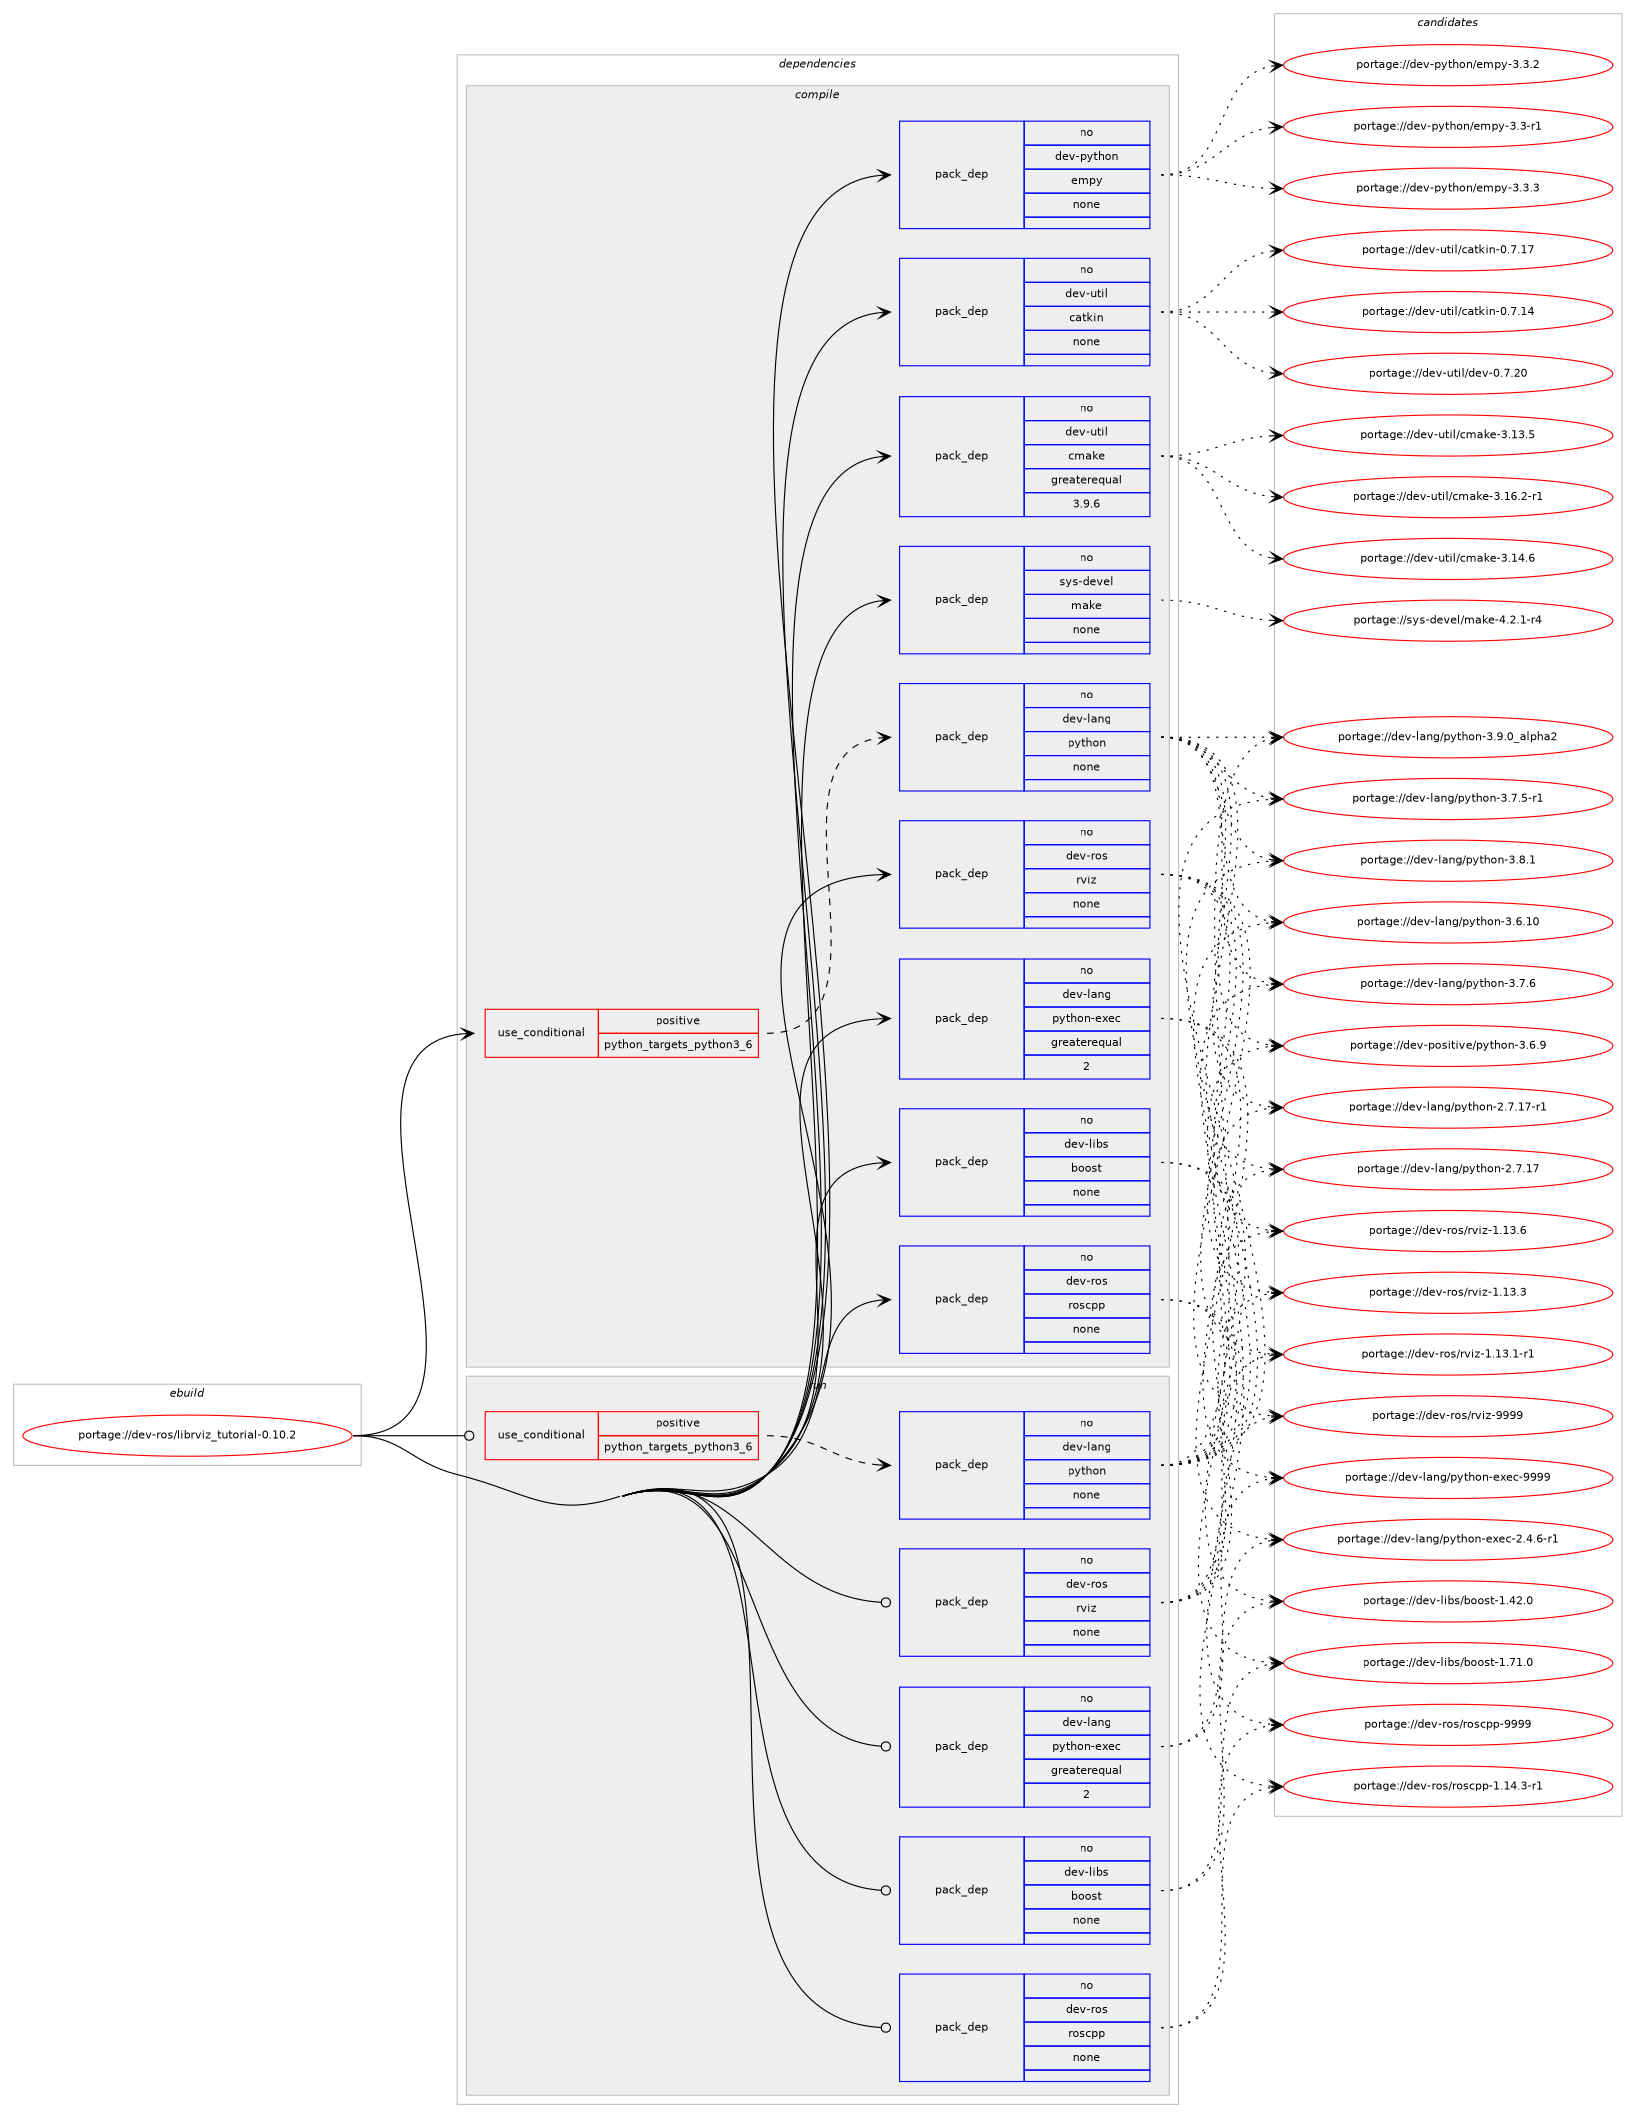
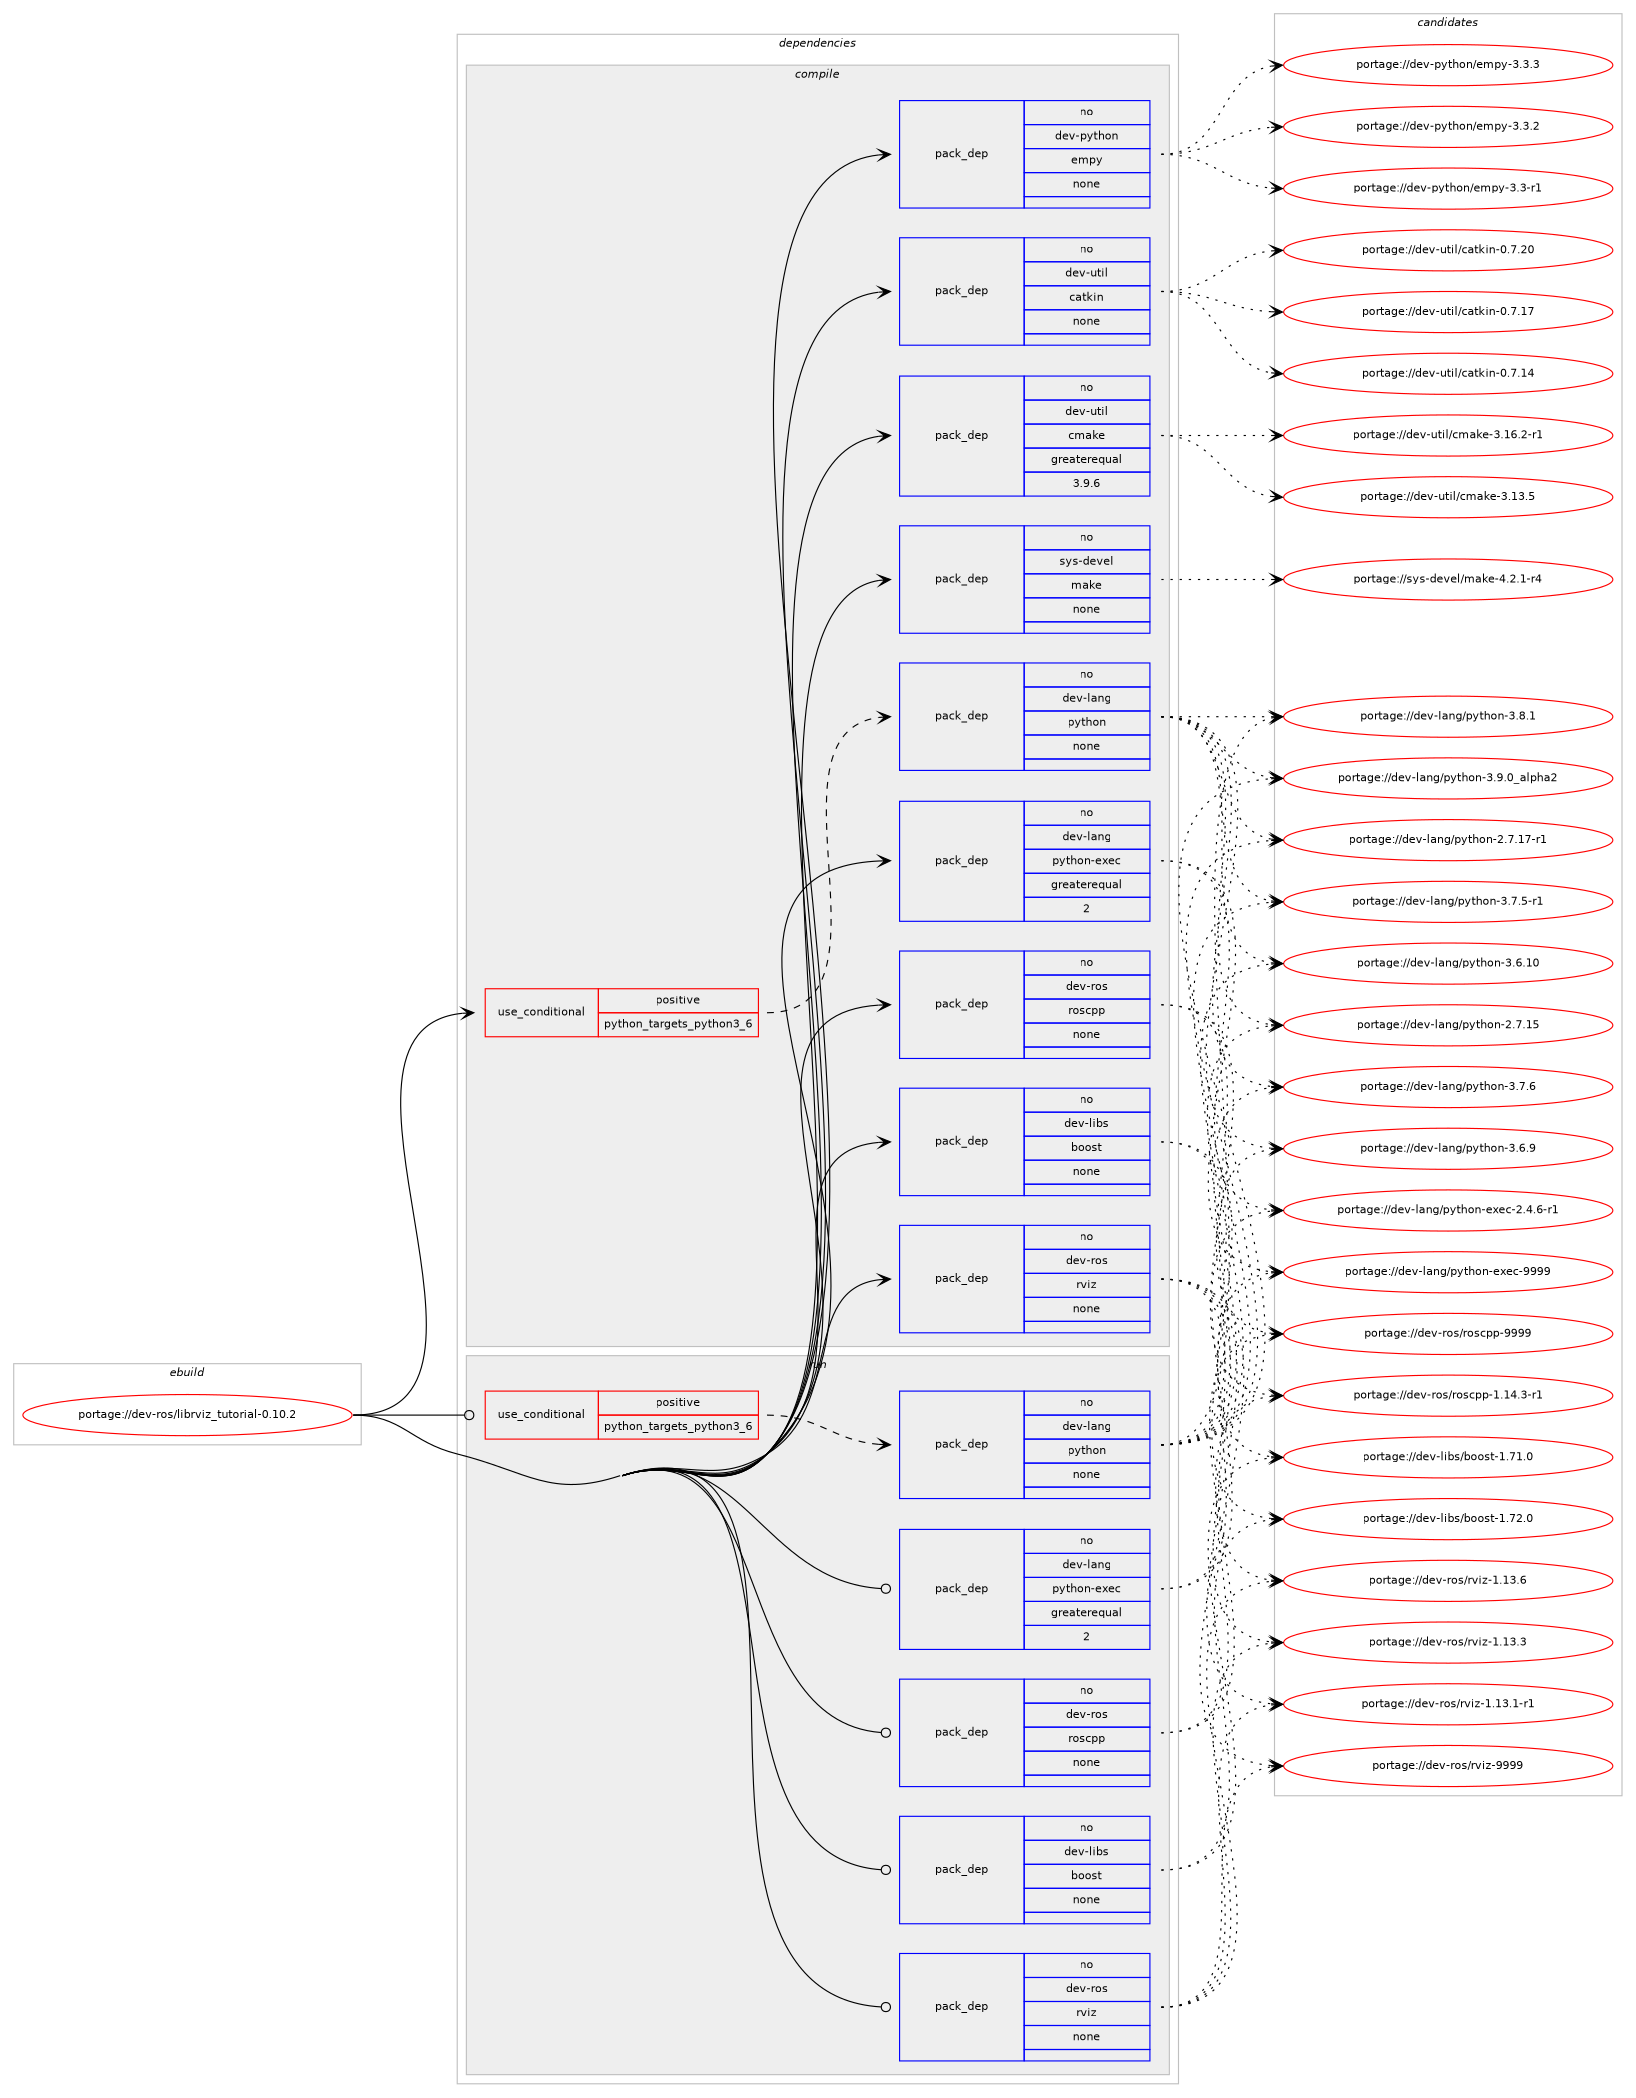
(1448, 374) -> (1448, 250)
(1448, 559) -> none
(1448, 1046) -> (1448, 1149)
(1448, 1169) -> (1448, 1025)
(1448, 1601) -> (1448, 1519)
